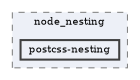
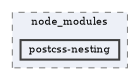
(70, 22) -> (70, 22)
